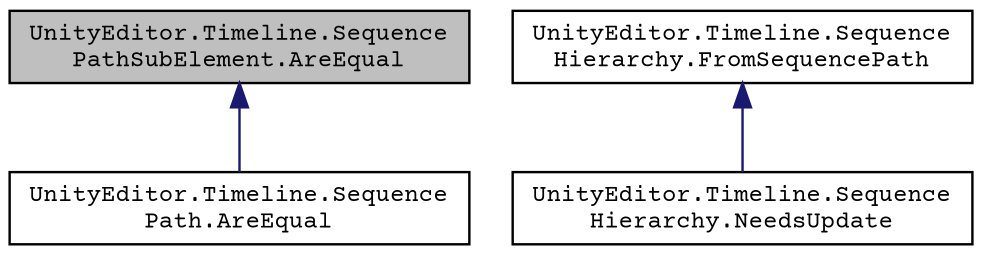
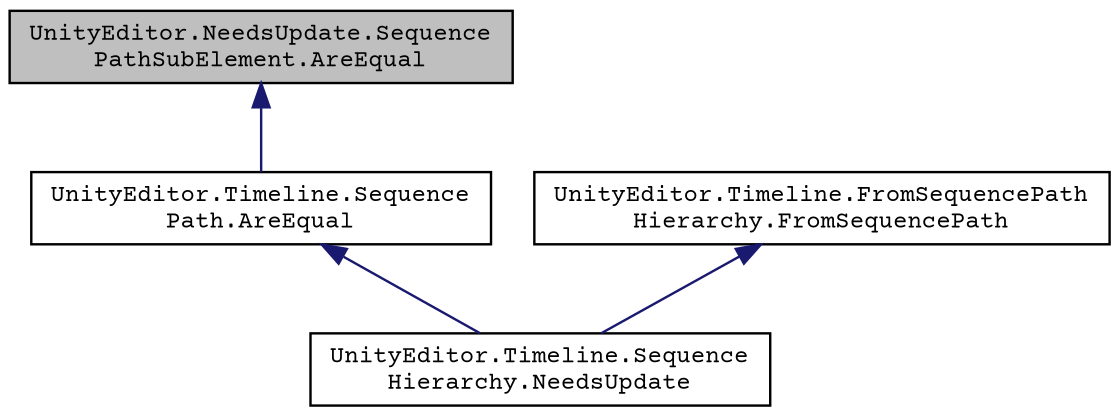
(239, 47) -> (261, 47)
(743, 47) -> (822, 208)
none -> (412, 295)
